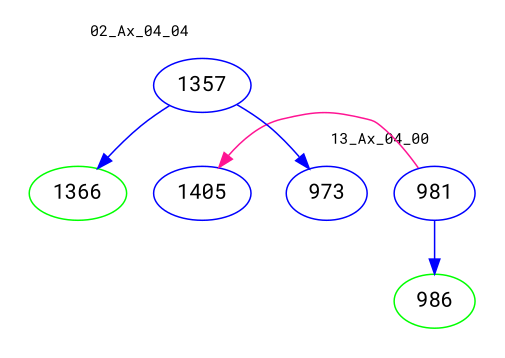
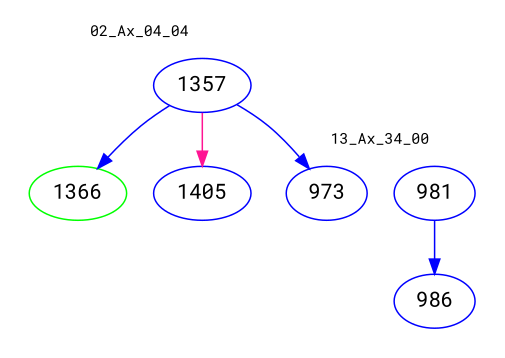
(328, 113) -> (202, 132)
(381, 140) -> (381, 140)
(435, 301) -> (435, 301)
